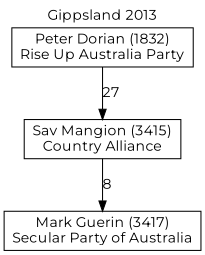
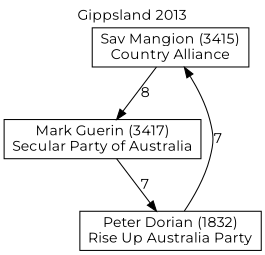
(111, 93) -> (218, 139)
none -> (133, 181)
